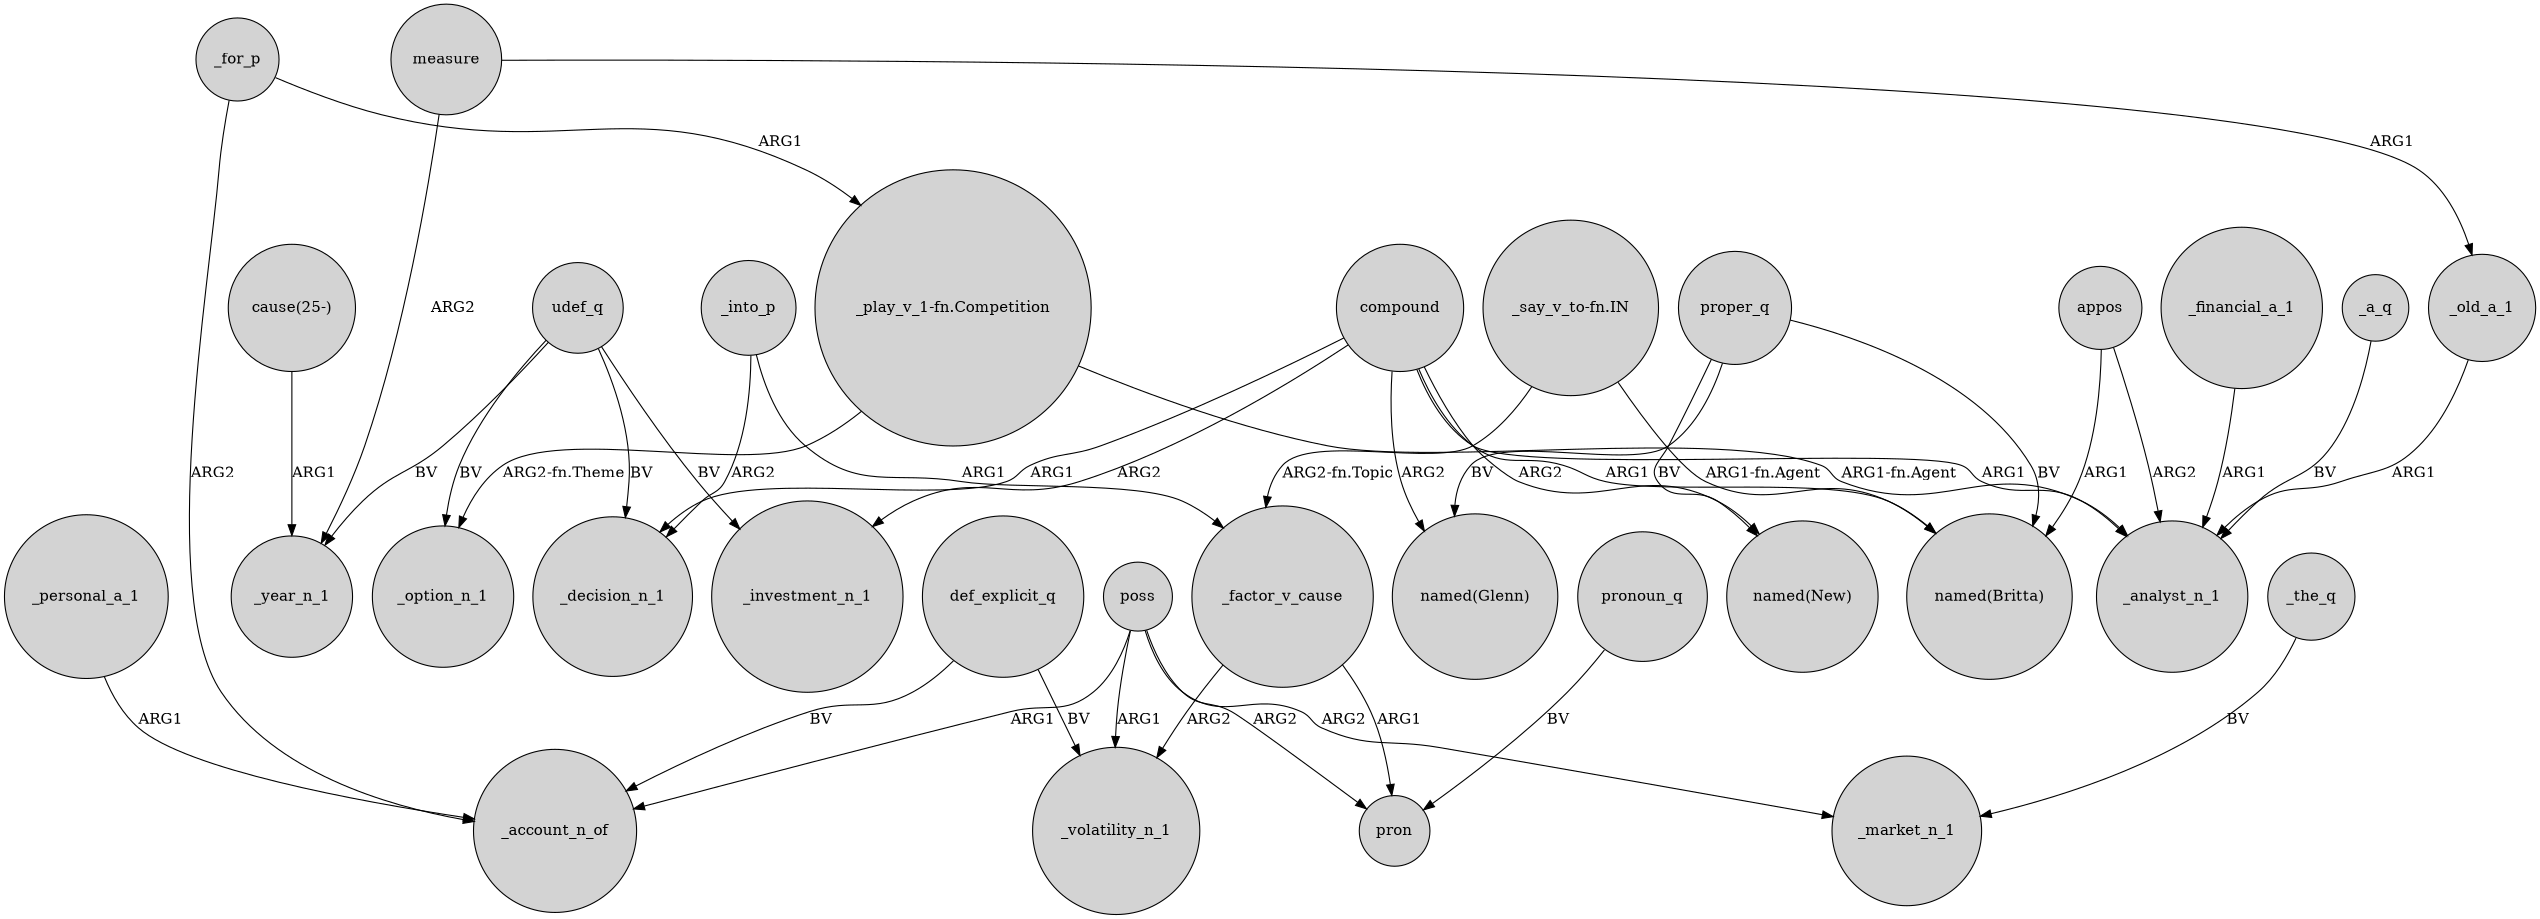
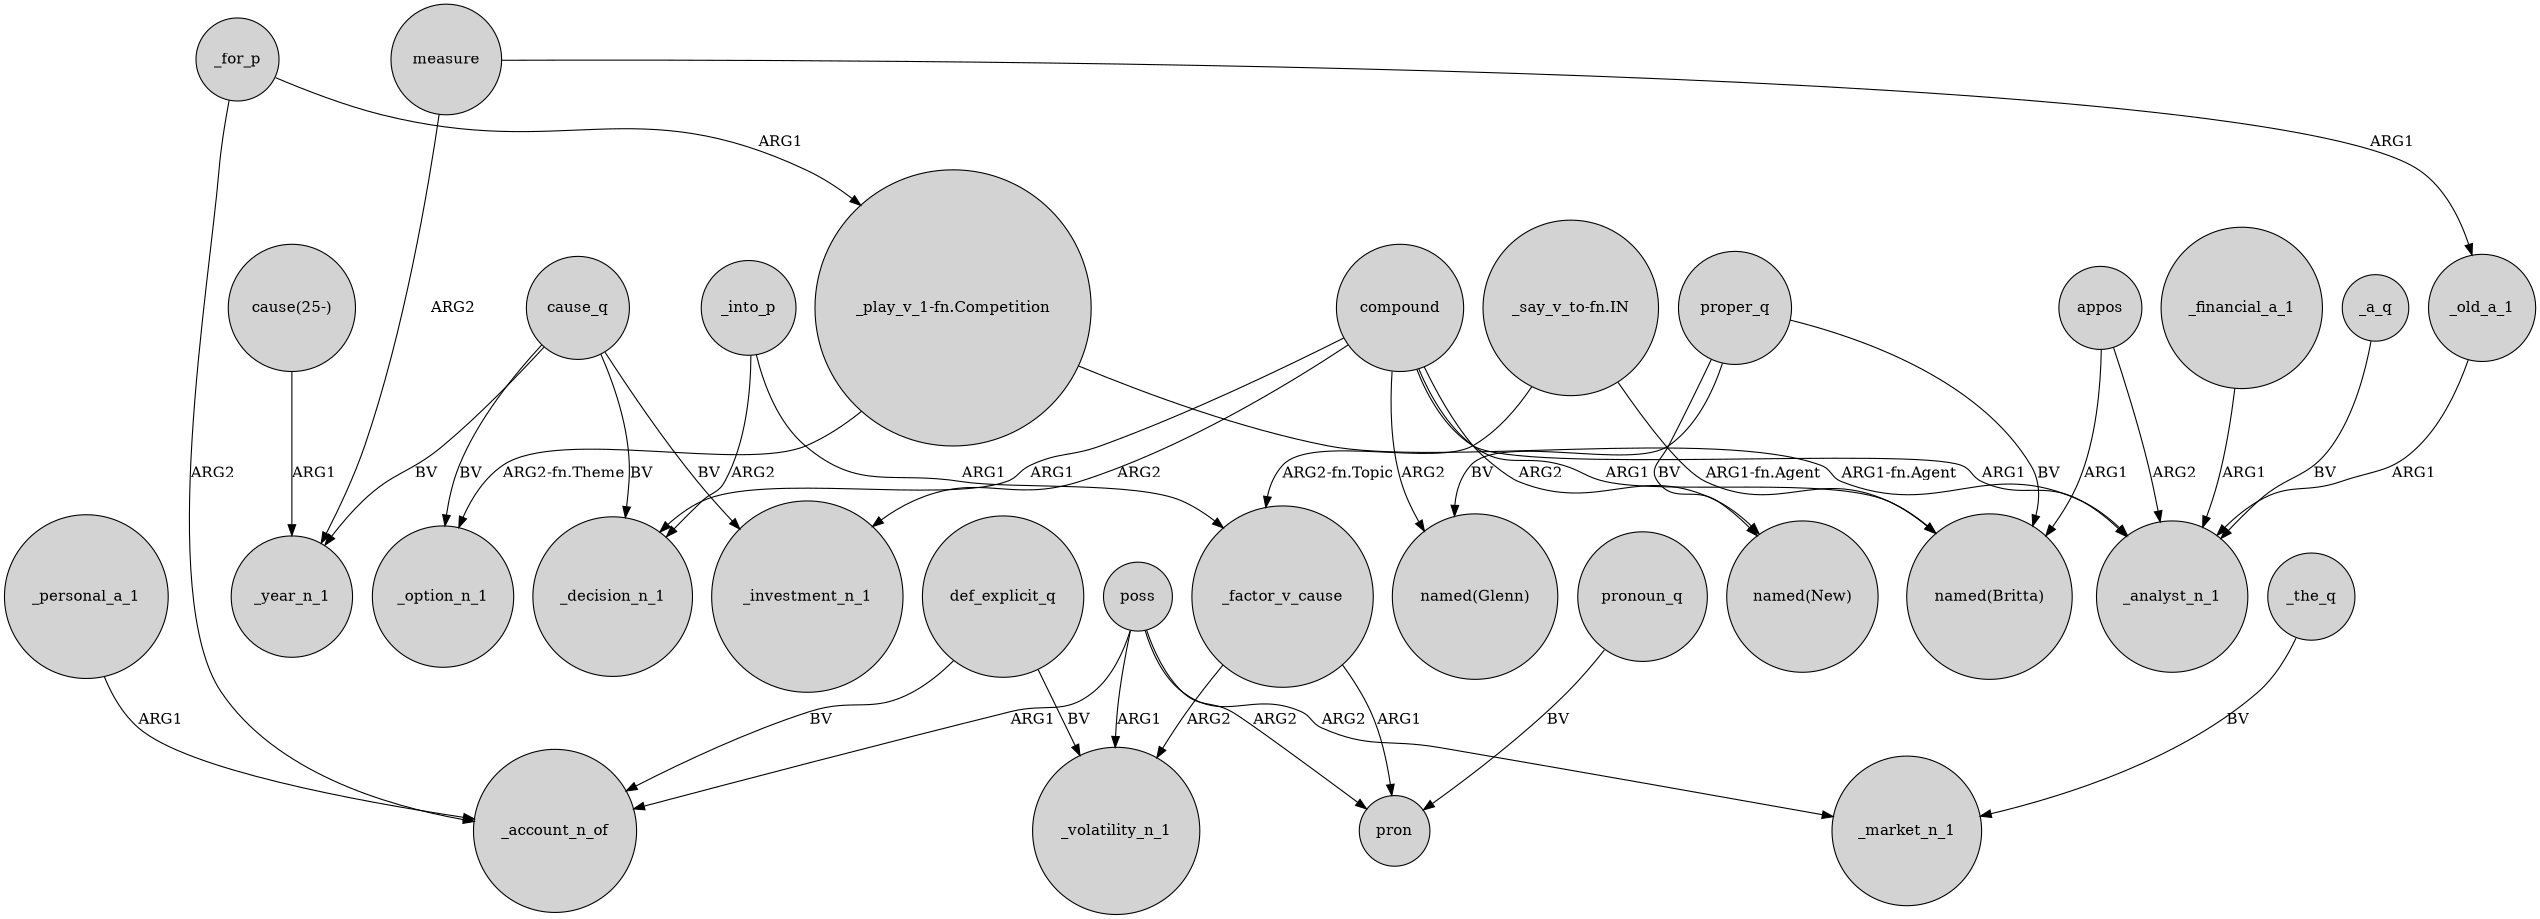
(578, 308) -> (578, 308)
